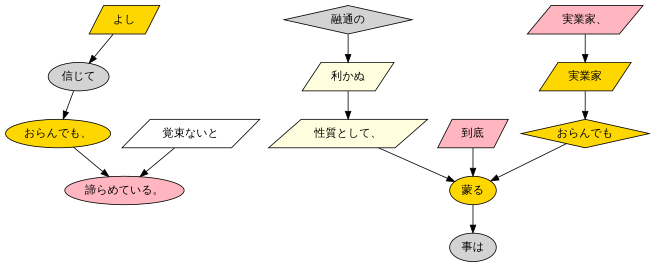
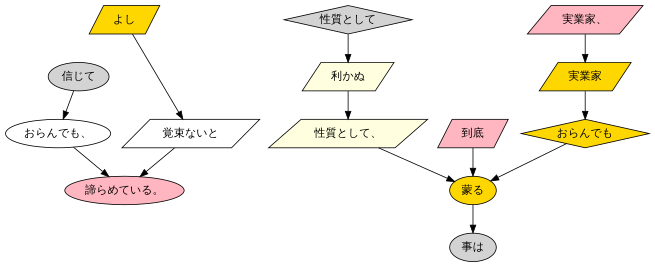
(348, 20) -> (348, 20)
(104, 46) -> (156, 73)
(58, 134) -> (58, 134)
